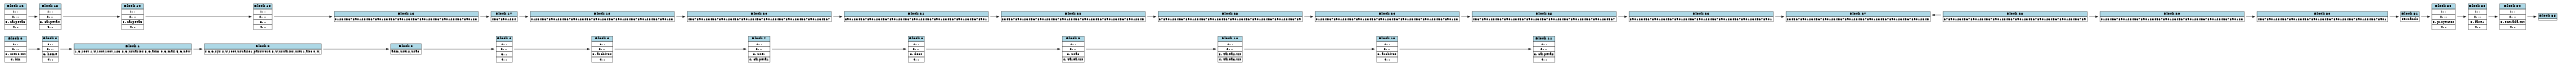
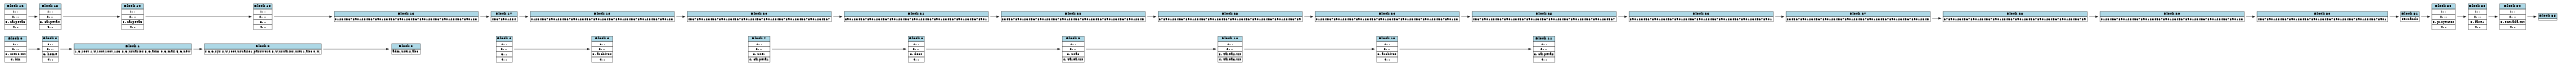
(1938, 15) -> (1935, 18)
(457, 49) -> none
(679, 49) -> none
(406, 52) -> (406, 52)
